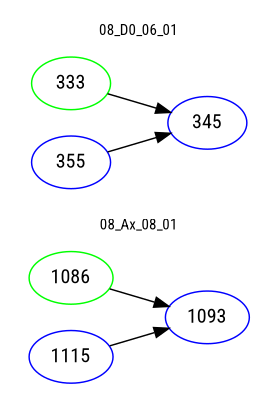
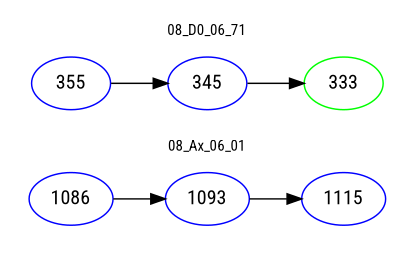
(139, 31) -> (207, 31)
(132, 101) -> (268, 83)
(139, 226) -> (207, 147)
(71, 278) -> (71, 199)
(132, 339) -> (268, 199)
